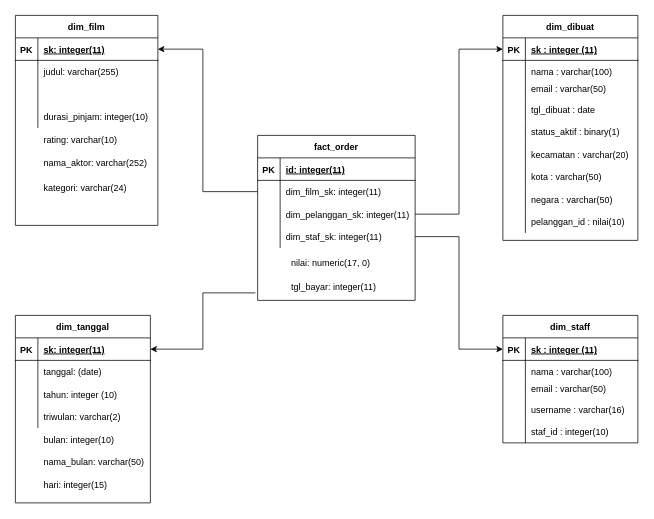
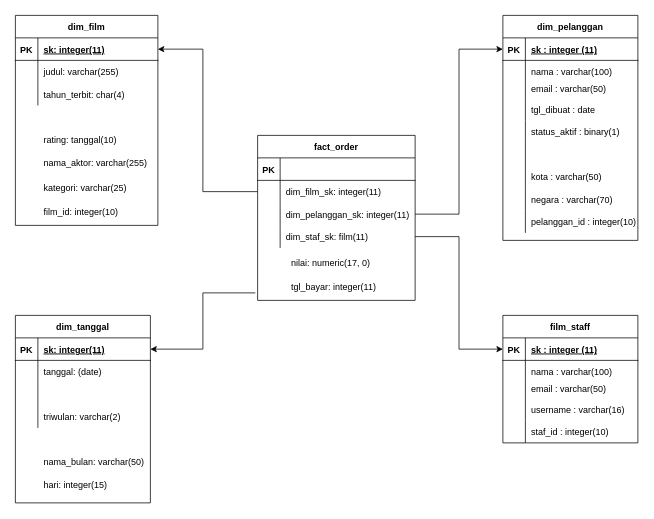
(570, 27) -> (570, 27)
none -> (98, 94)
(98, 117) -> none
(88, 140) -> (87, 140)
(582, 154) -> none
(102, 163) -> (102, 163)
(348, 169) -> none
(93, 188) -> (93, 188)
(578, 200) -> (578, 200)
none -> (98, 212)
(582, 222) -> (590, 222)
(342, 237) -> (333, 237)
(570, 327) -> (570, 327)
(94, 394) -> none
(94, 439) -> none
